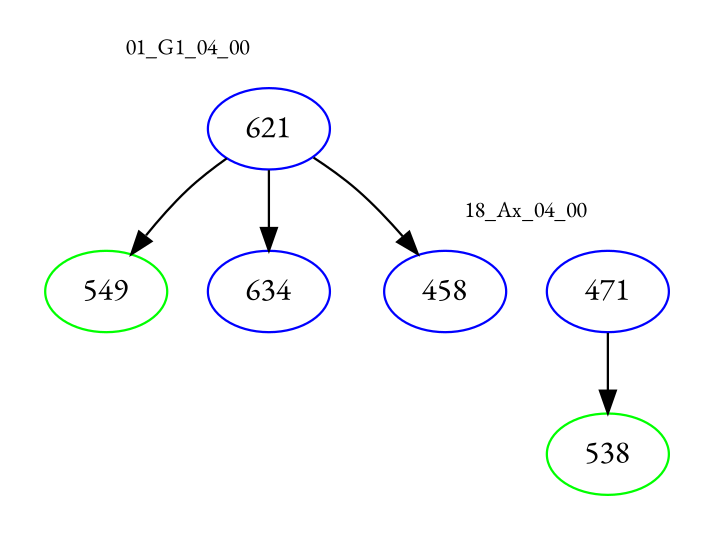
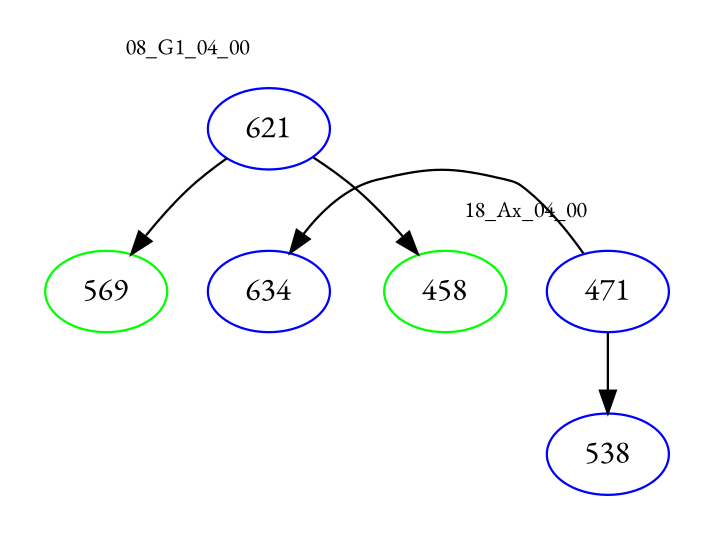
(188, 49) -> (188, 49)
(269, 199) -> (449, 170)
(106, 292) -> (106, 292)
(445, 292) -> (445, 292)
(608, 454) -> (608, 454)
